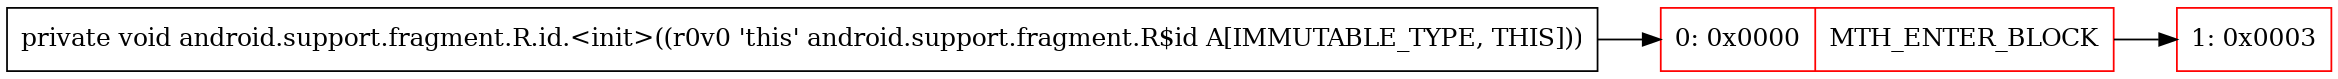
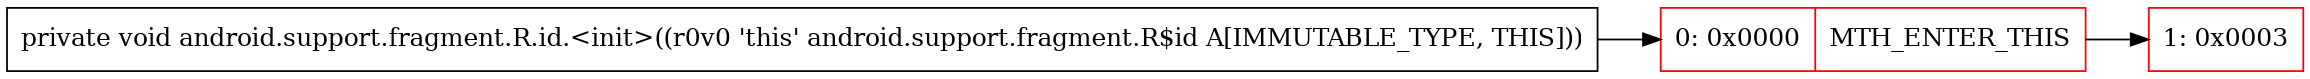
(1964, 39) -> (1950, 39)
